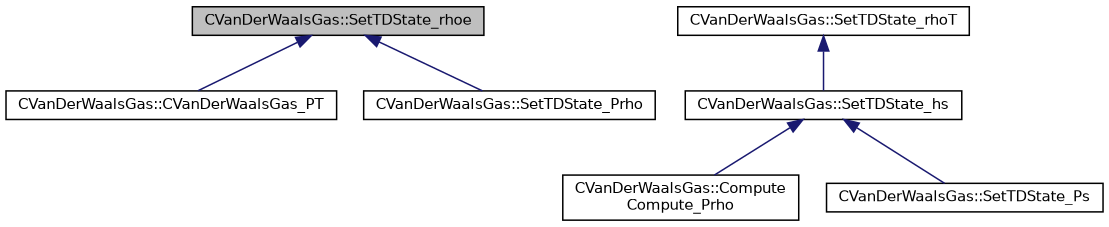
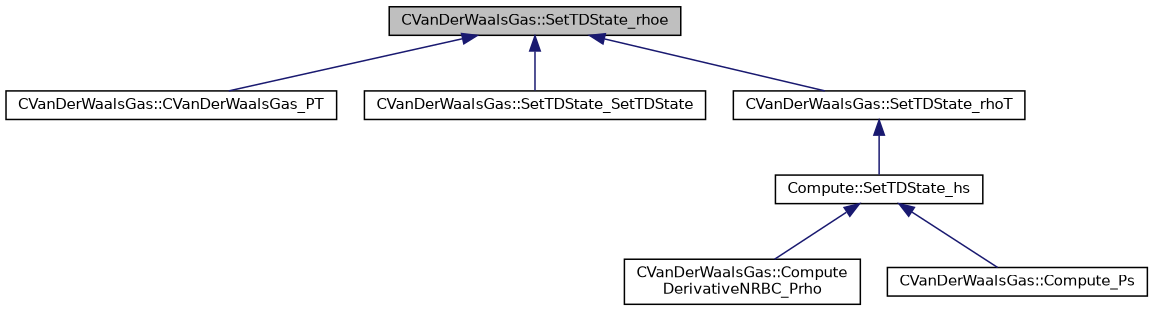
none -> (715, 65)
(509, 105) -> (535, 105)
(824, 105) -> (879, 189)
(681, 198) -> (742, 282)
(965, 198) -> (1017, 282)
